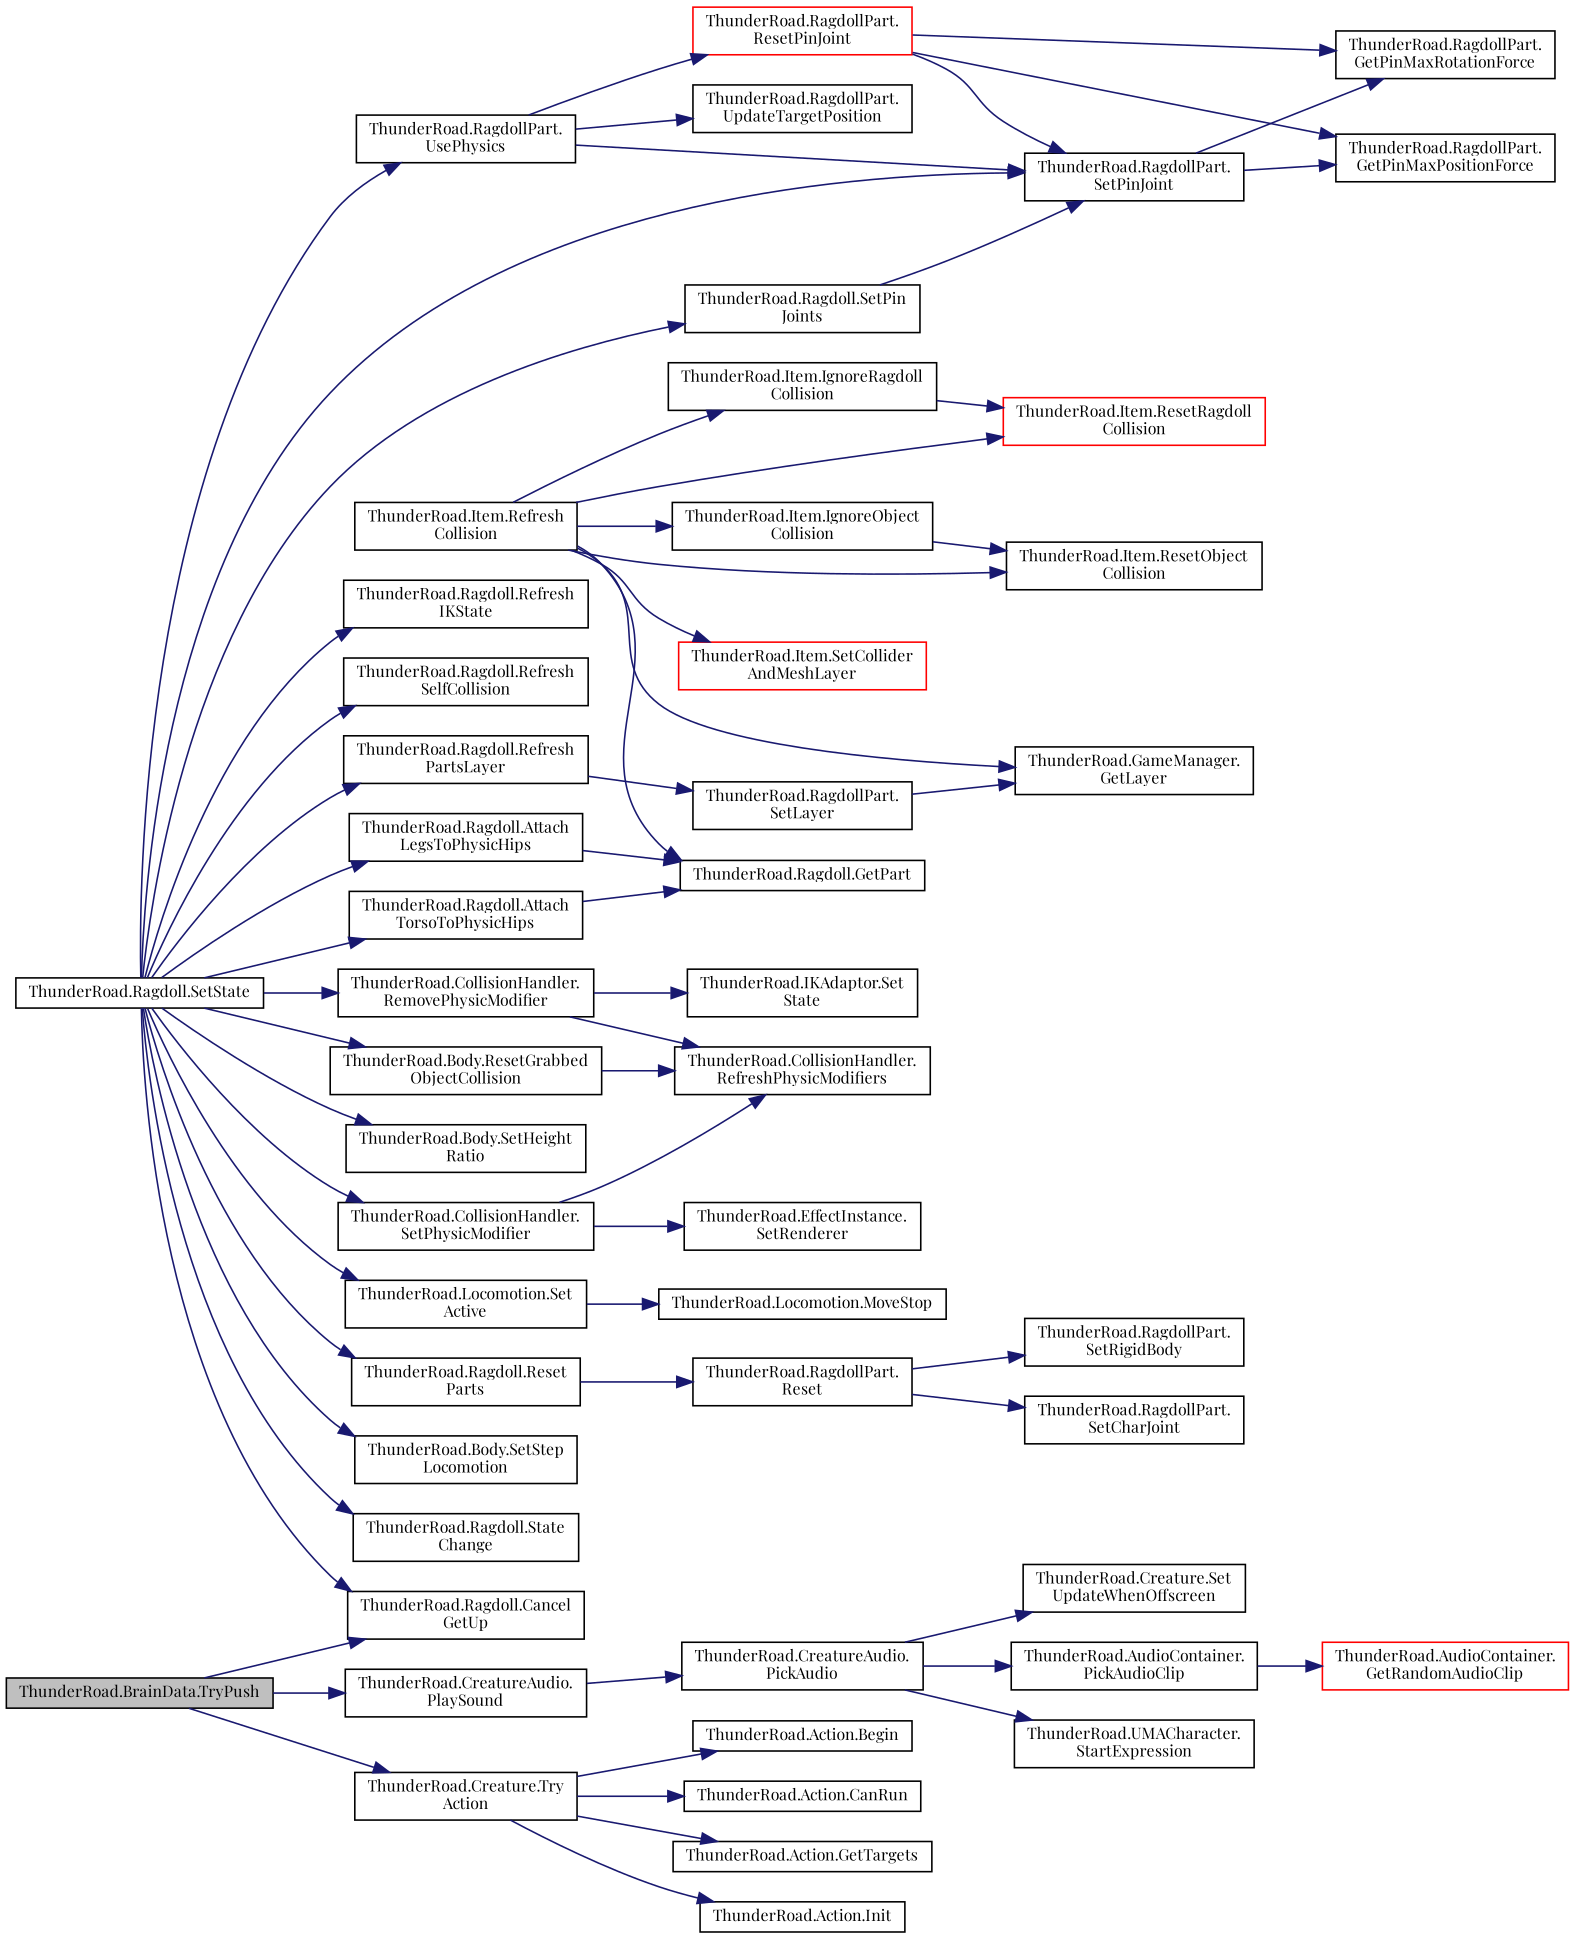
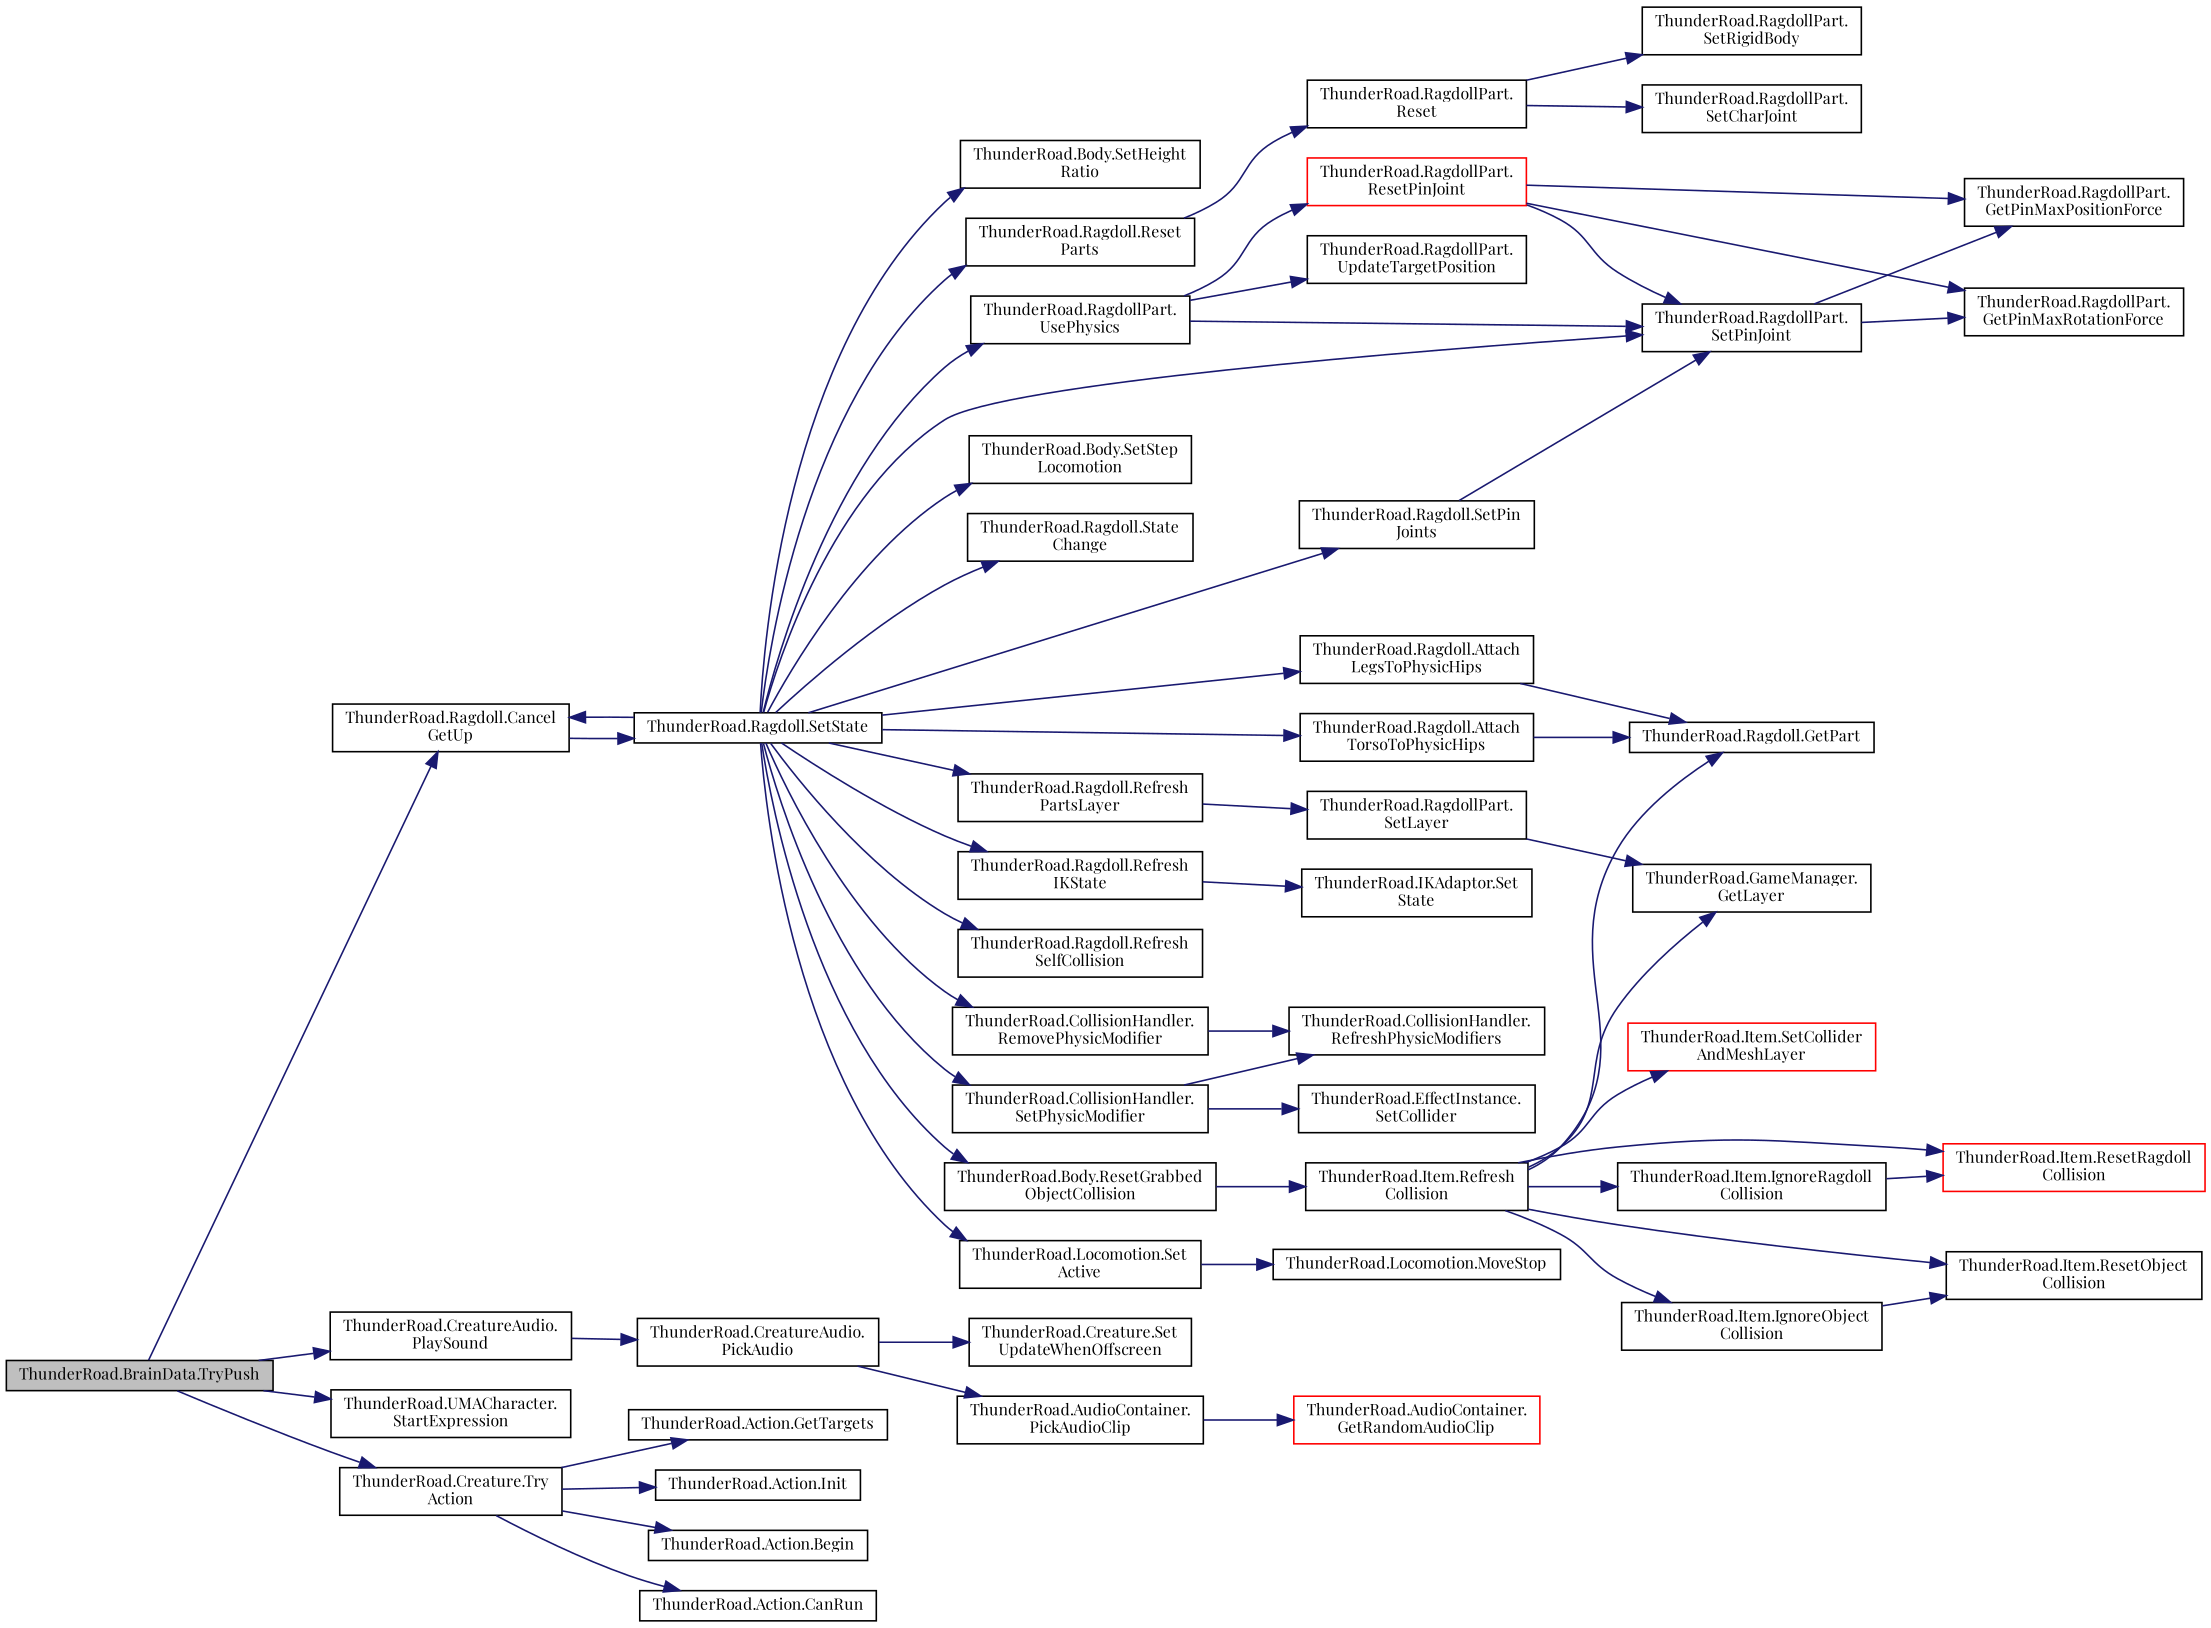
none -> (594, 739)
(632, 993) -> (1244, 884)
(630, 1071) -> (1253, 1187)
(802, 1226) -> (1417, 1109)
(961, 1703) -> (289, 1394)
